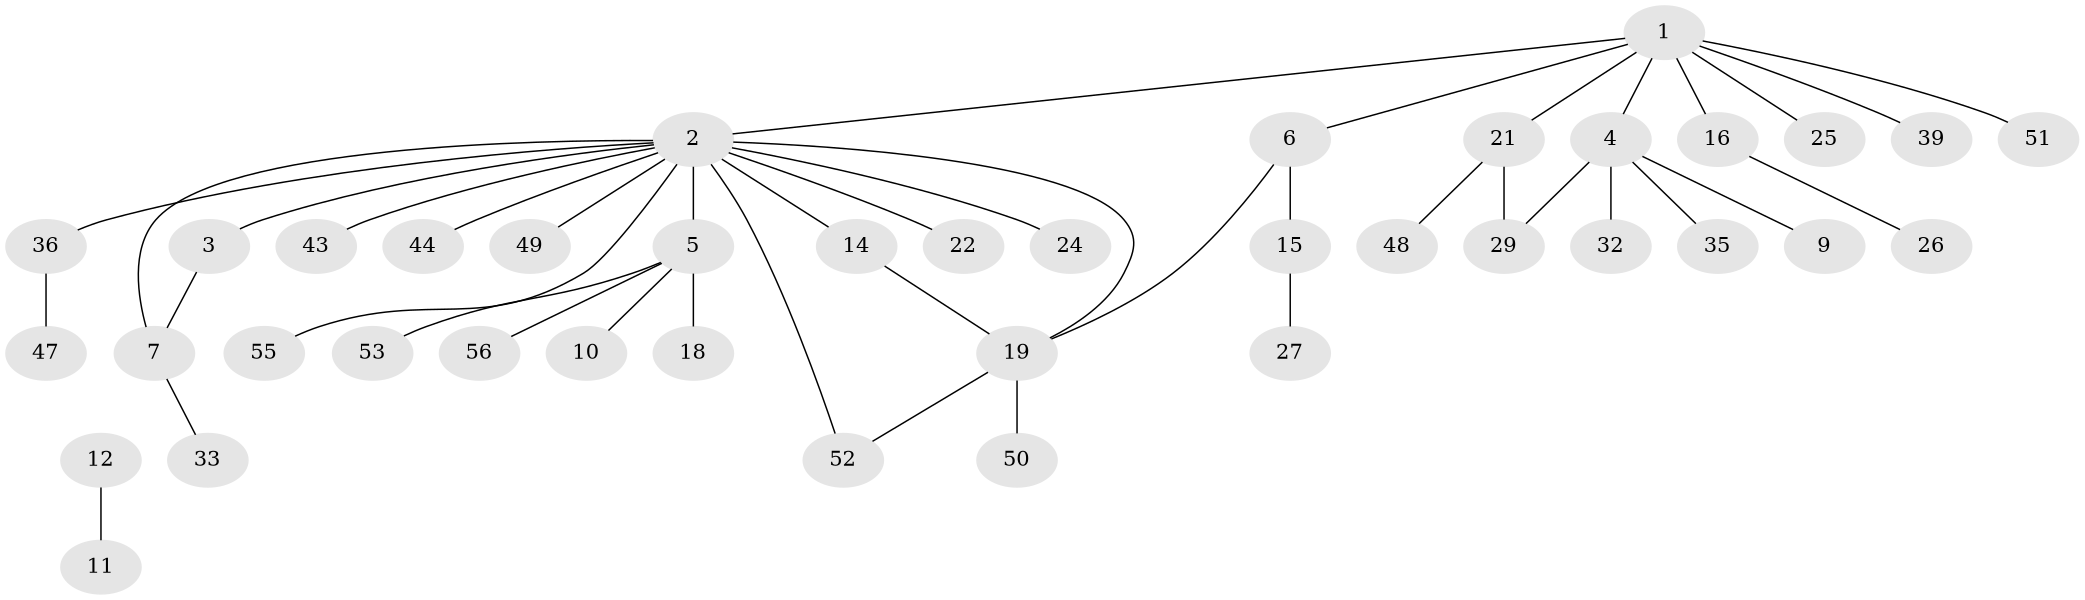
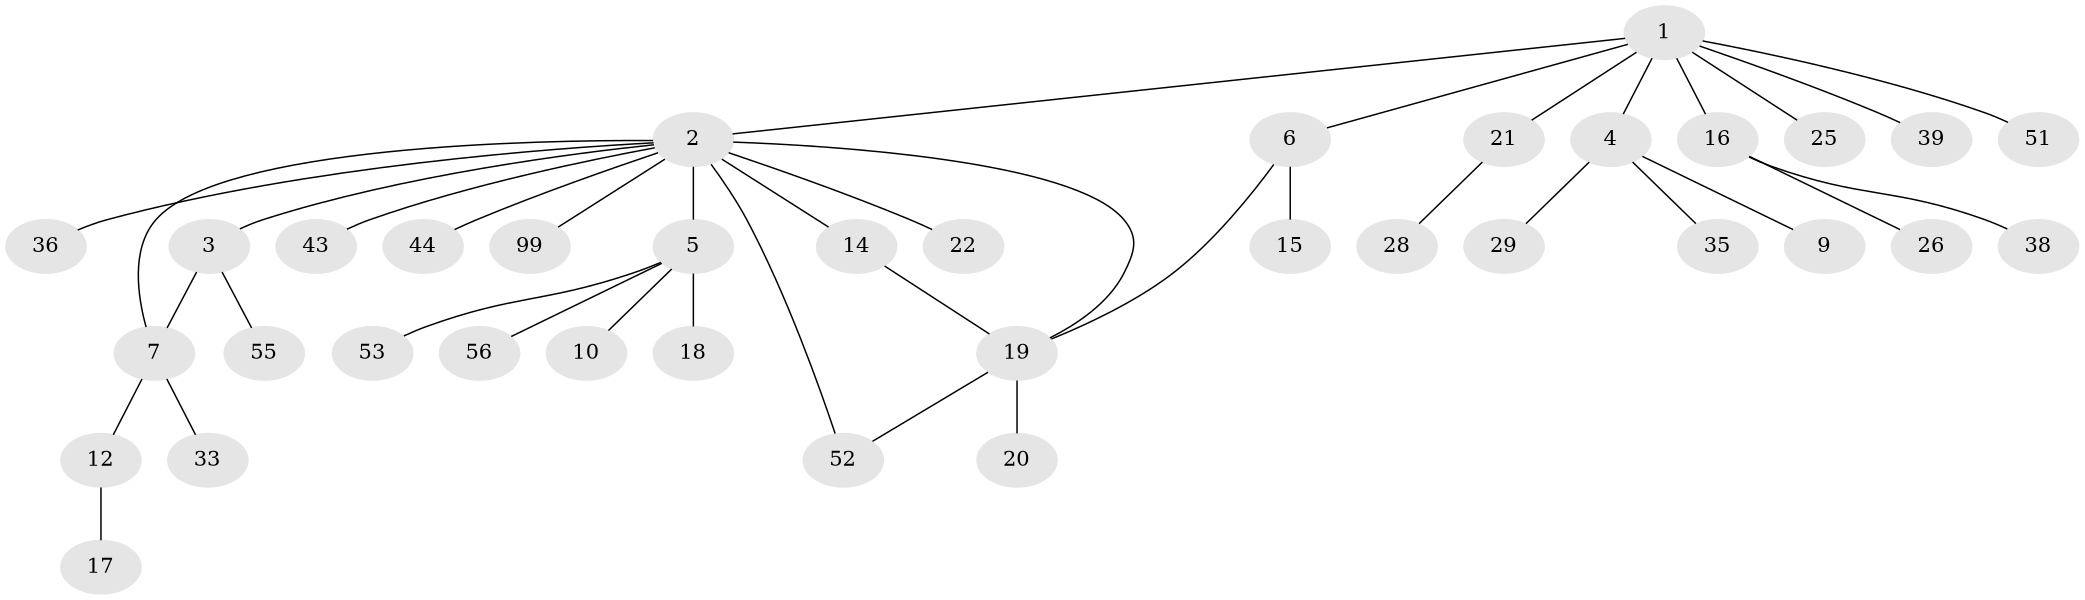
(1504, 193) -> none
(530, 246) -> (530, 246)
(1070, 246) -> none
(1397, 246) -> (1397, 246)
(1611, 246) -> none
none -> (2039, 246)
(574, 278) -> (237, 300)
(46, 353) -> none
(1290, 353) -> none
none -> (128, 407)
(1017, 460) -> (1017, 460)
(101, 567) -> (101, 567)
